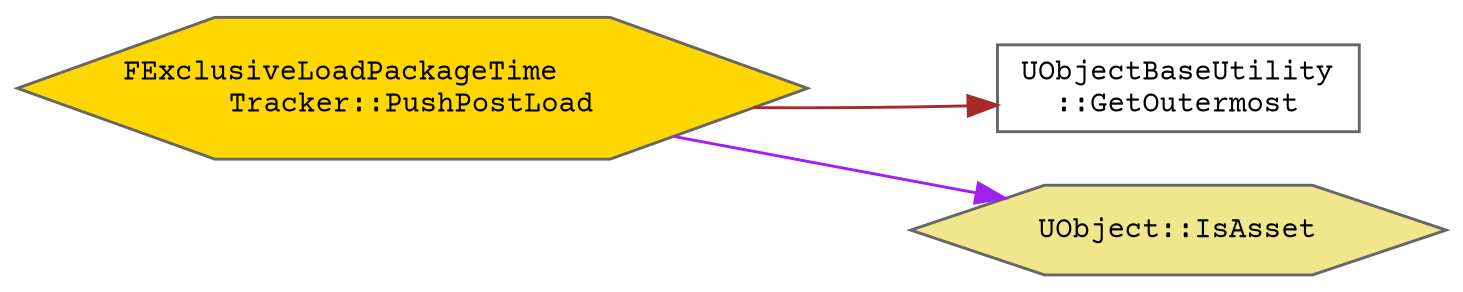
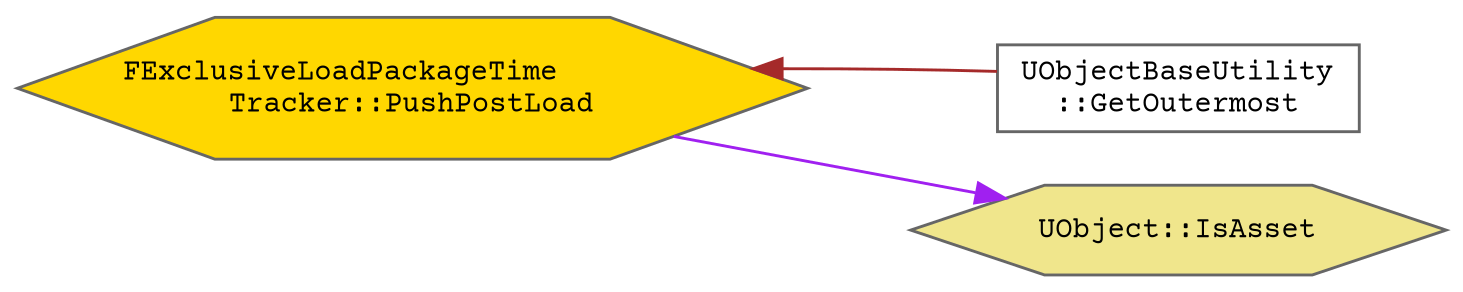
(860, 108) -> (890, 69)
